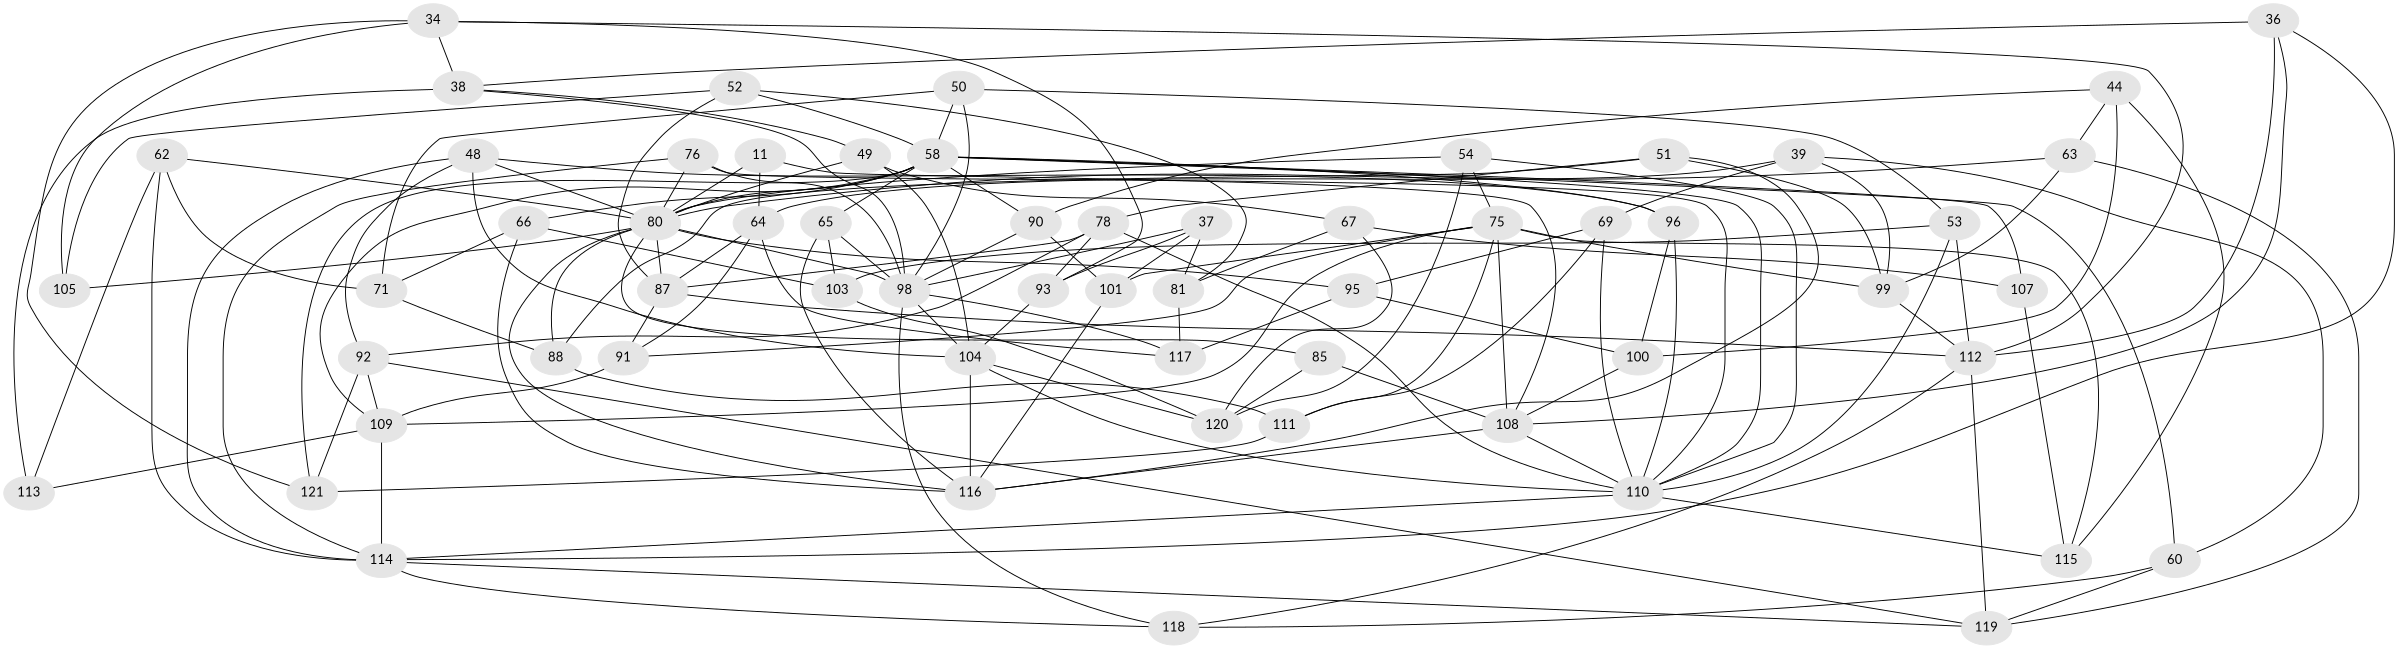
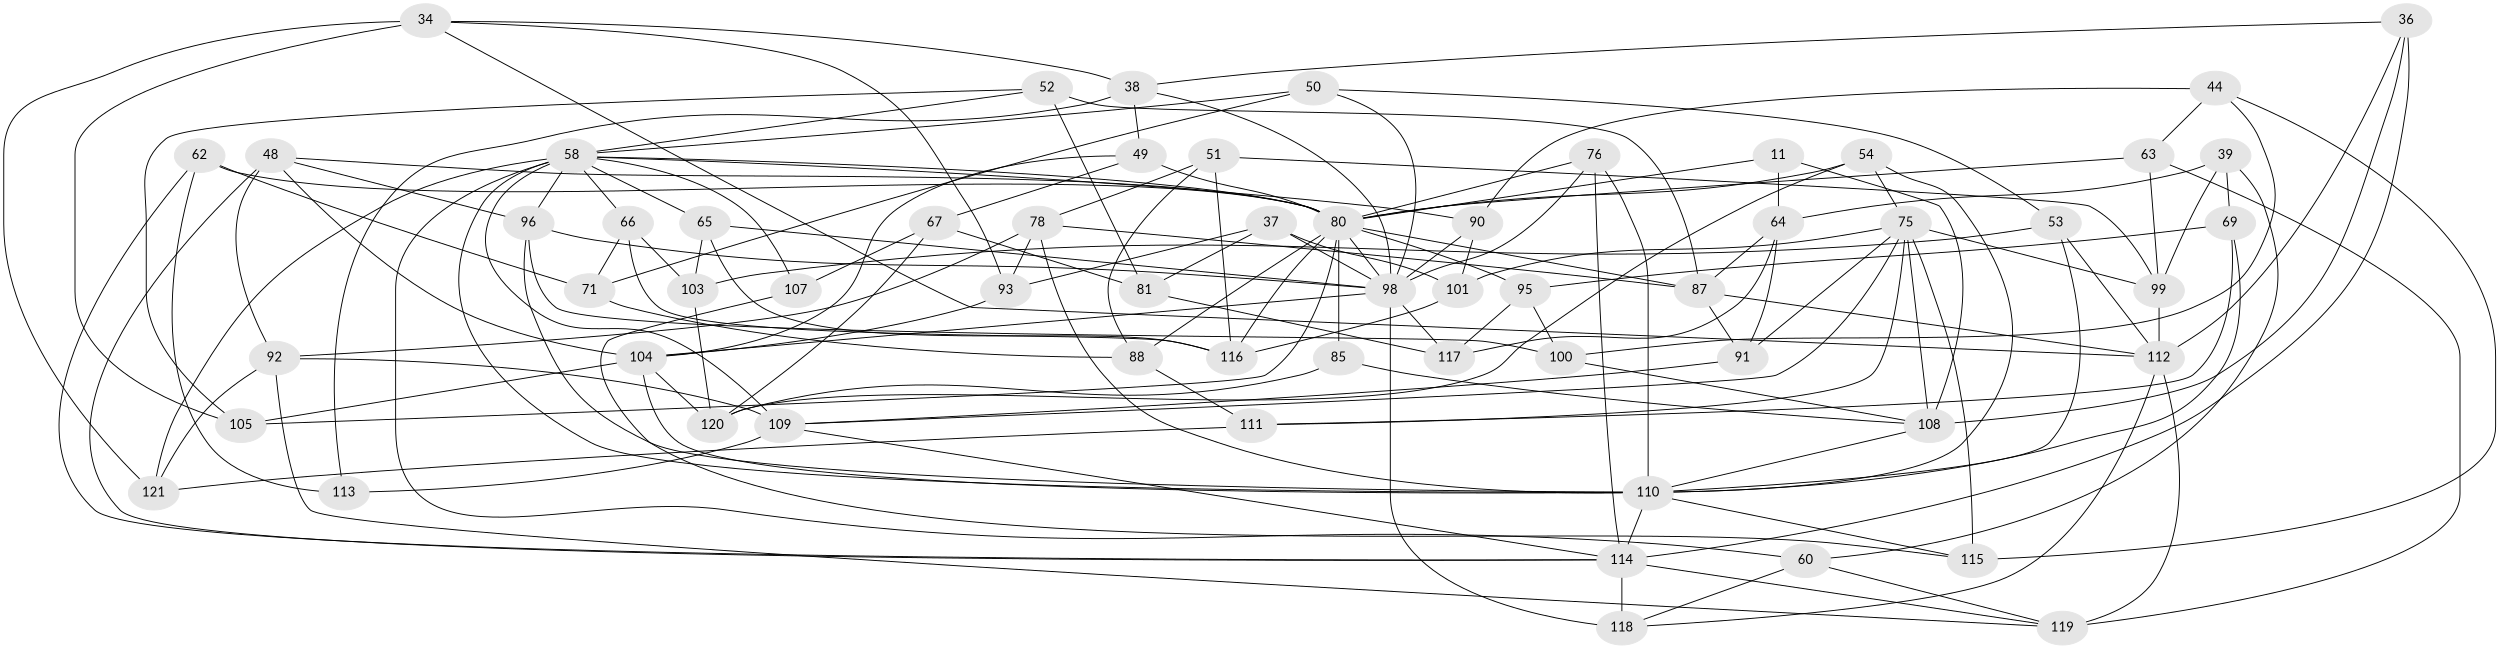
none -> (978, 266)
(970, 426) -> (441, 392)
(1300, 452) -> none
